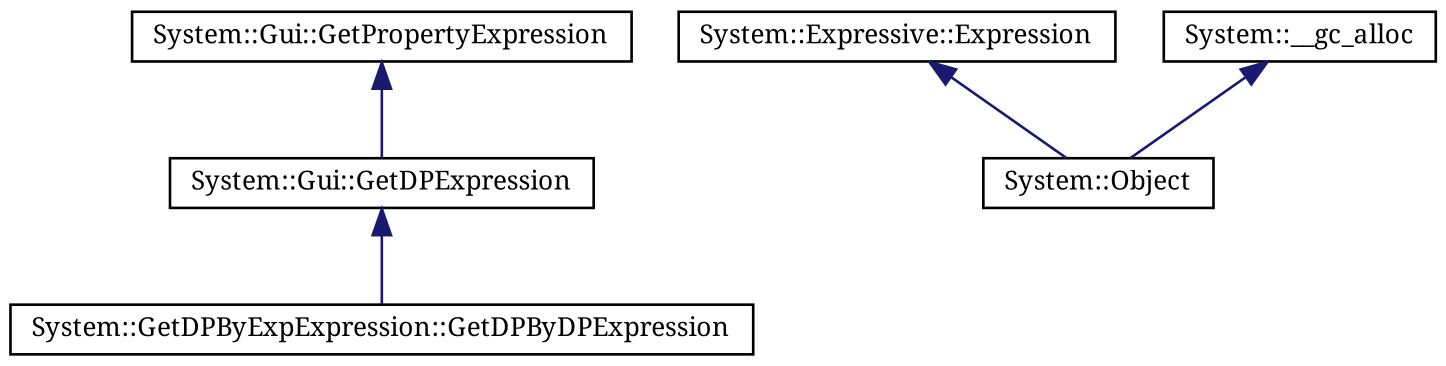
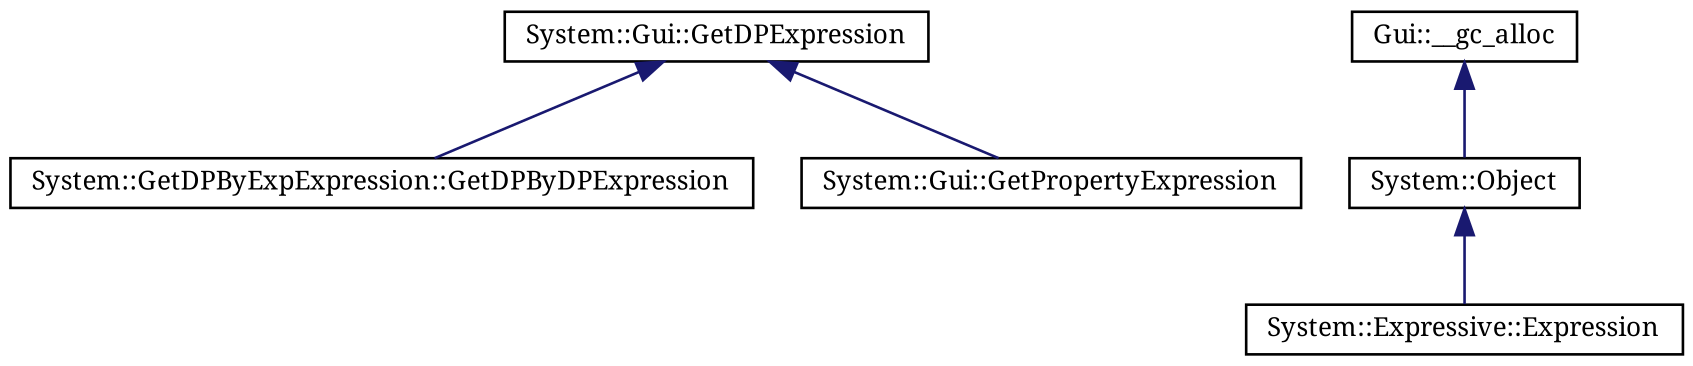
(1300, 37) -> (1465, 37)
(1009, 118) -> (1465, 270)
(382, 124) -> (896, 115)
